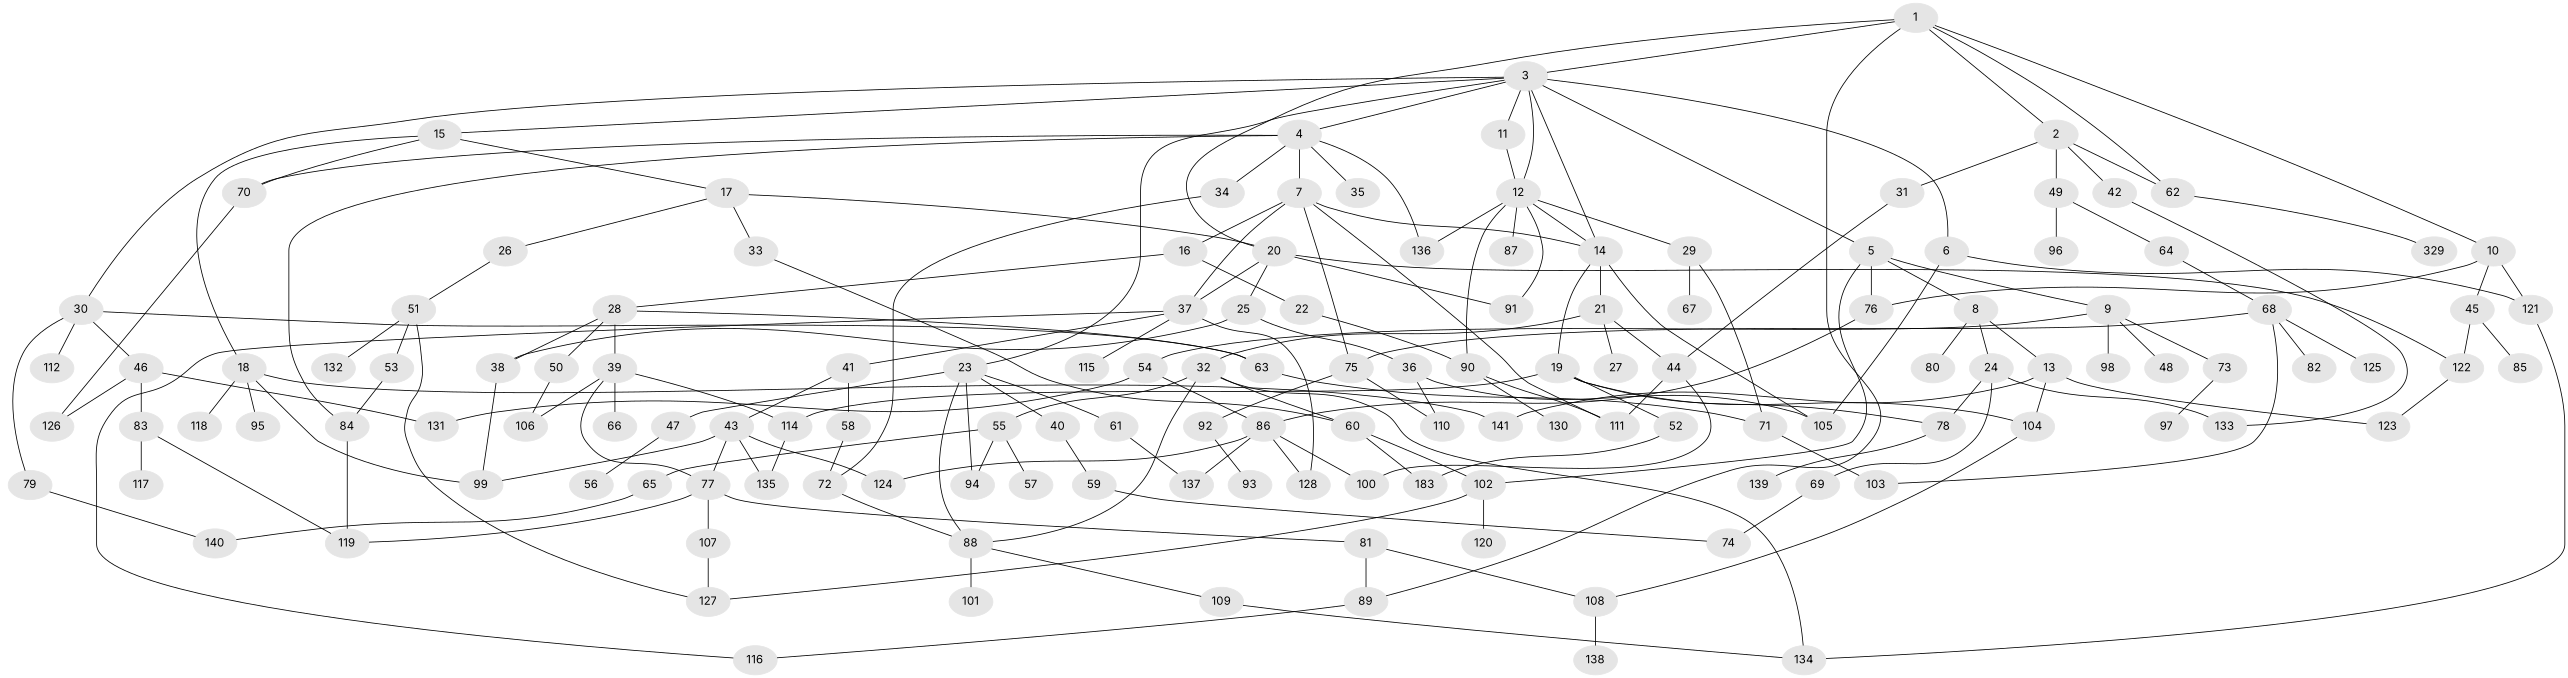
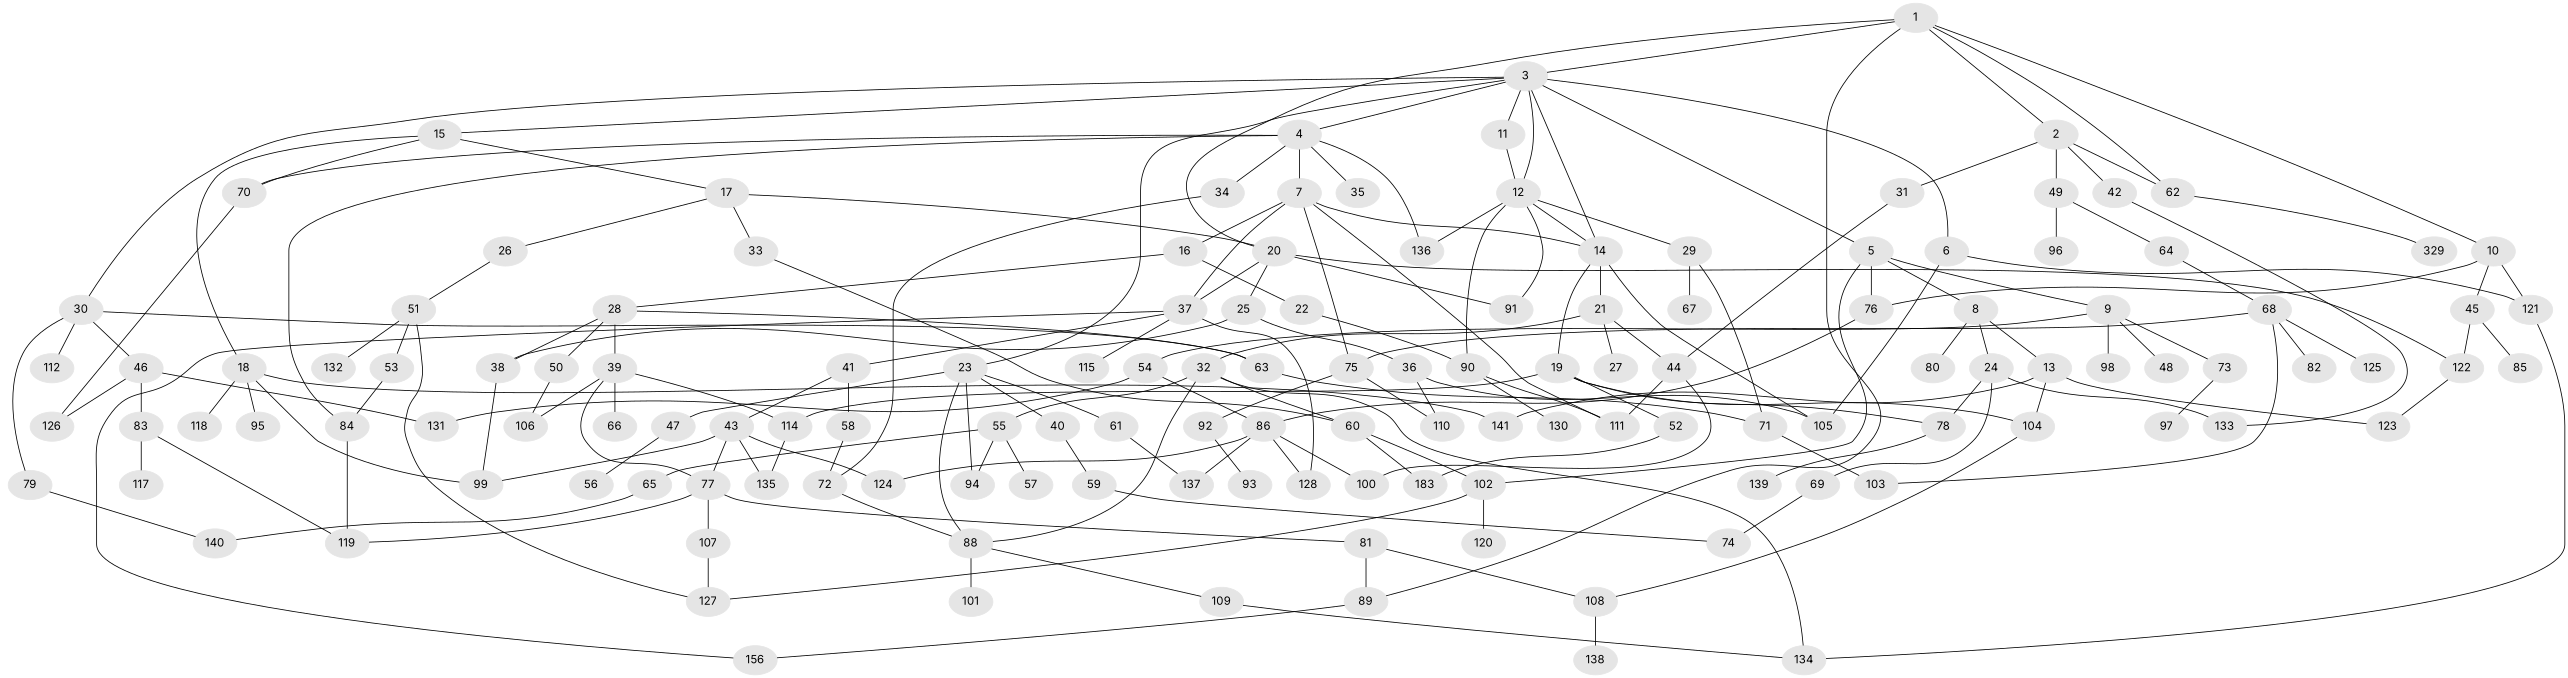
(1511, 251) -> none
(755, 660) -> (755, 660)
